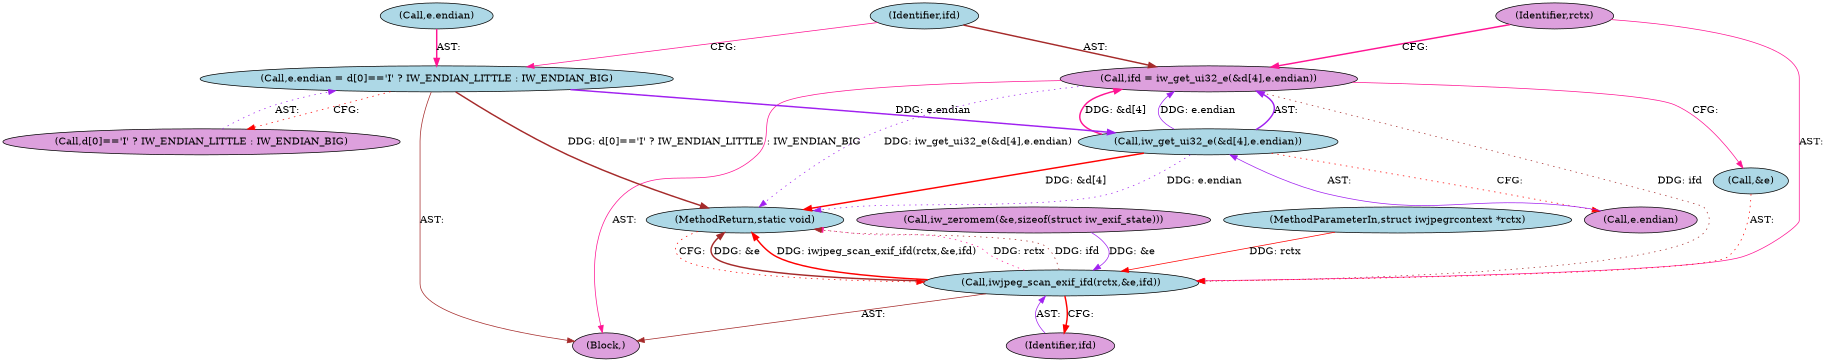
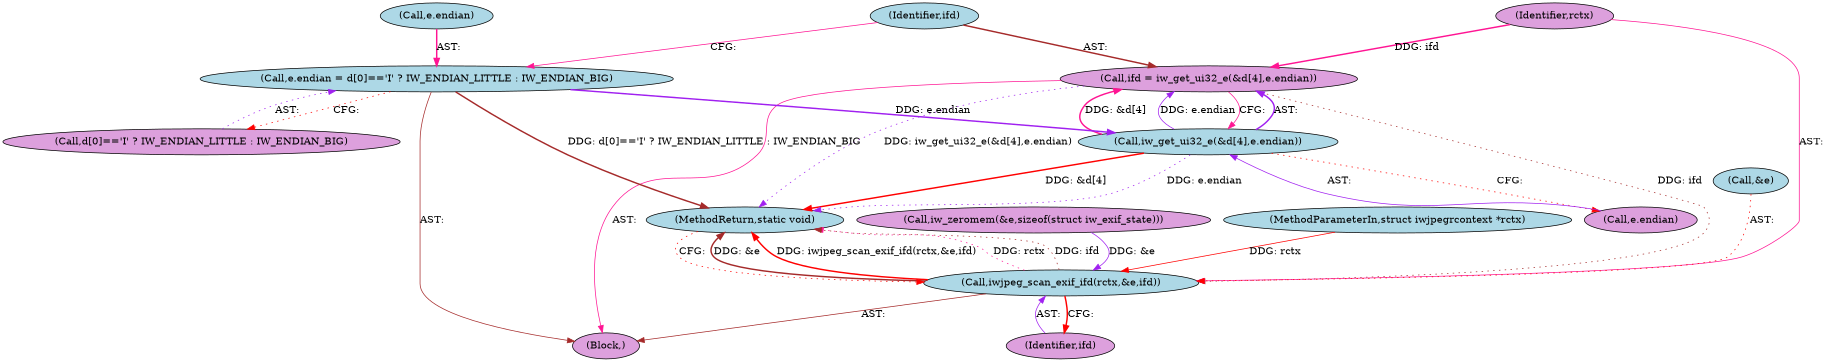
(1417, 47) -> (1417, 47)
(1557, 90) -> (1239, 107)
